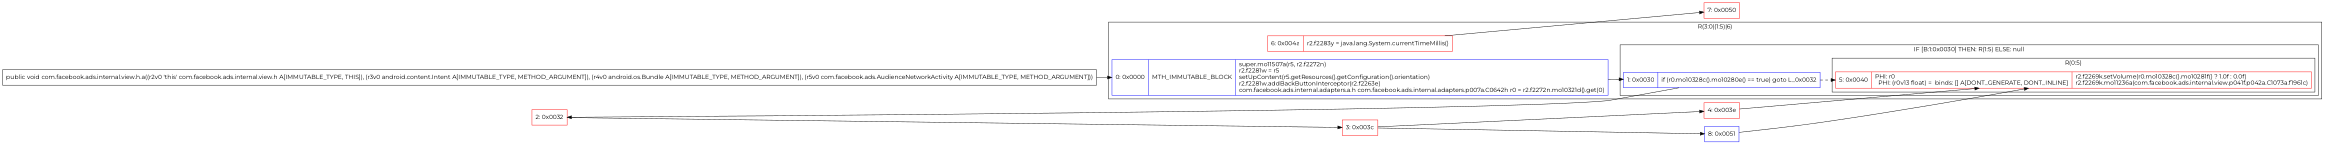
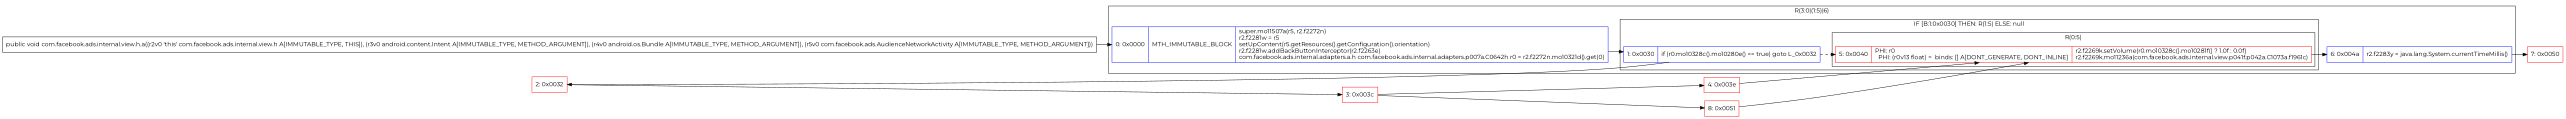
(1360, 44) -> (2419, 55)
none -> (2317, 55)
(1722, 134) -> (1722, 109)
